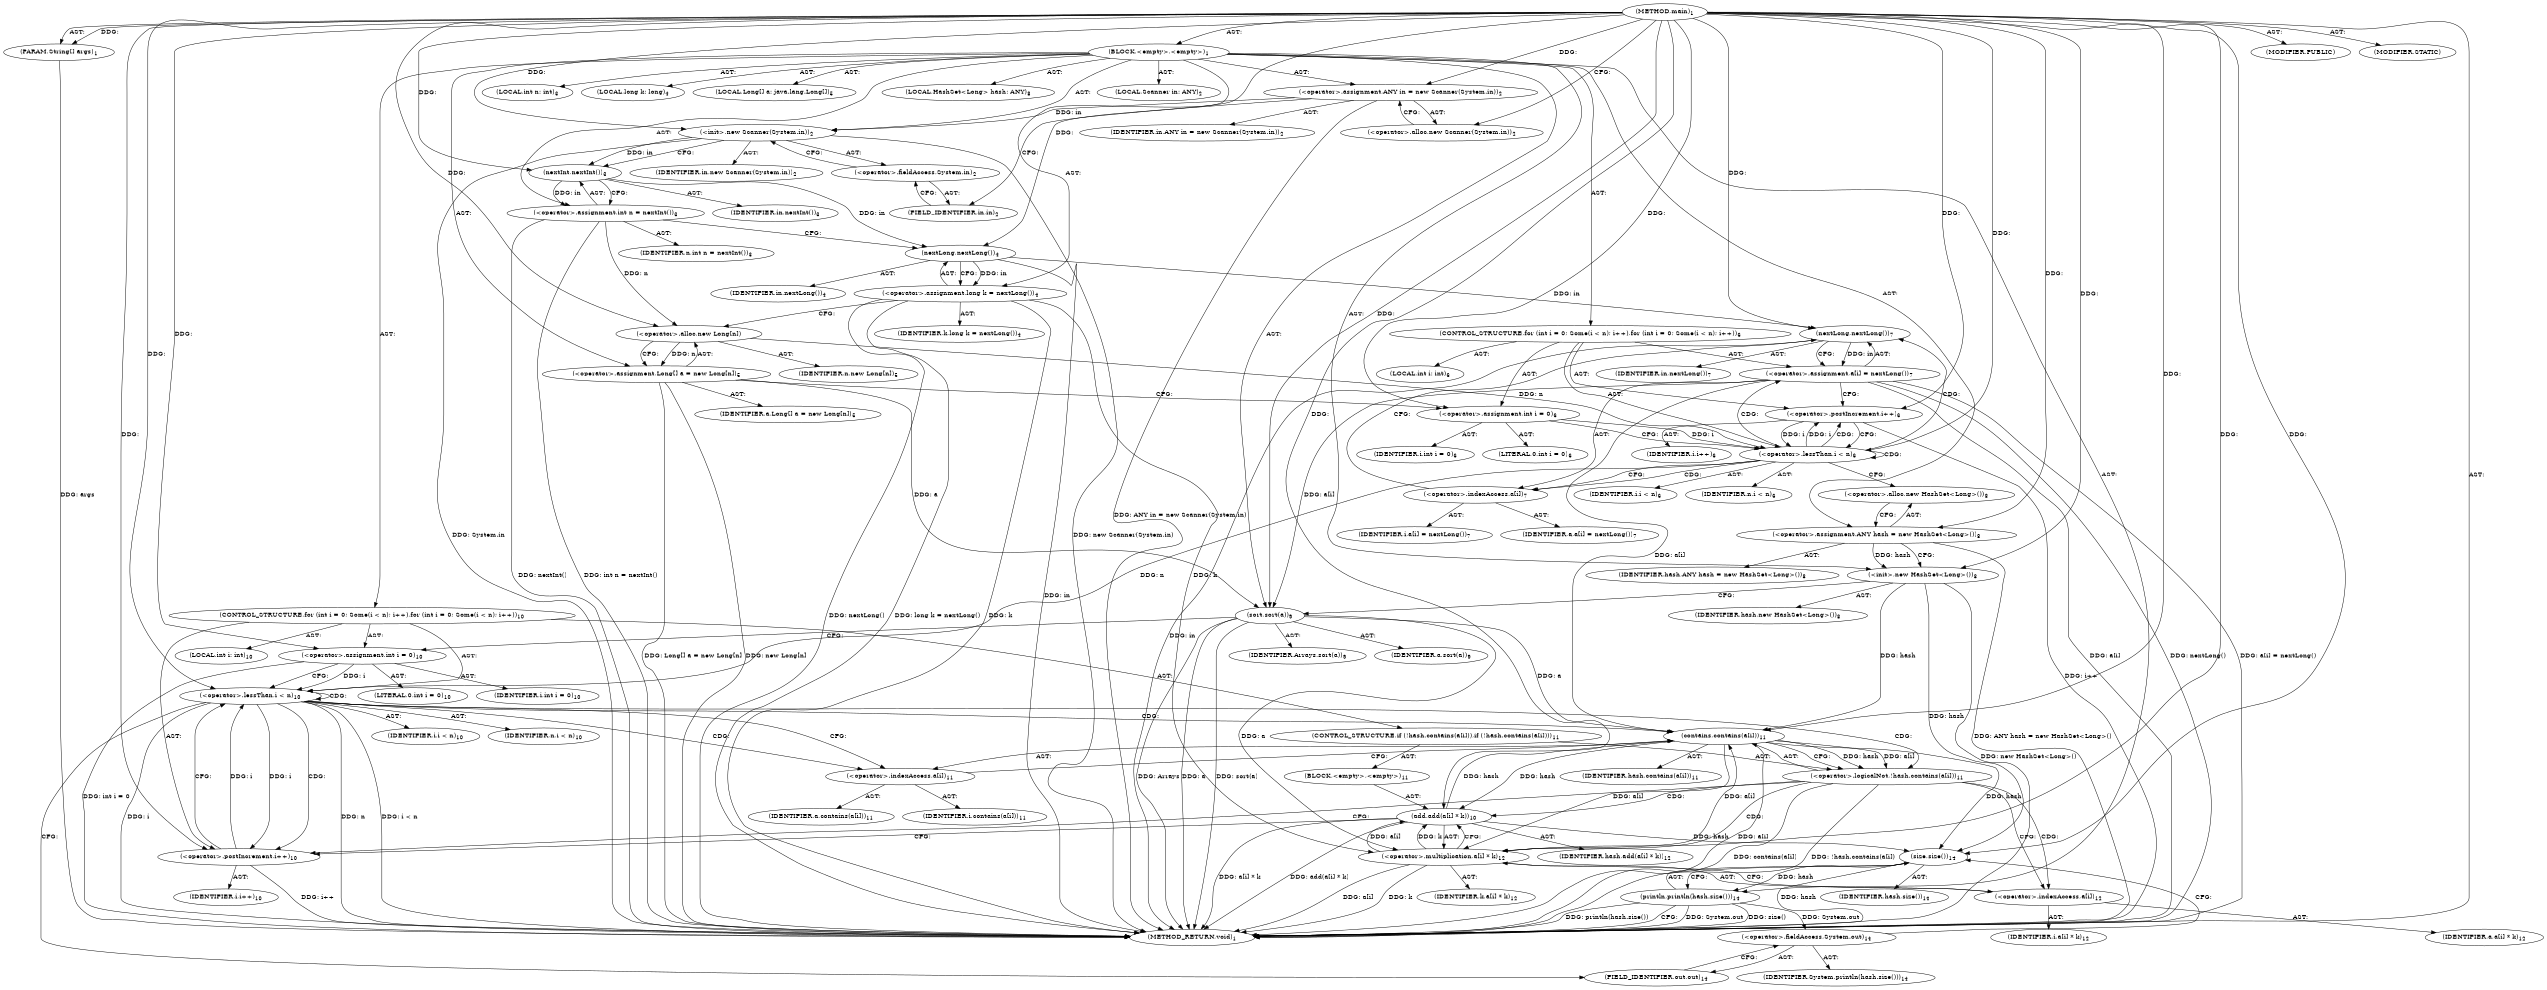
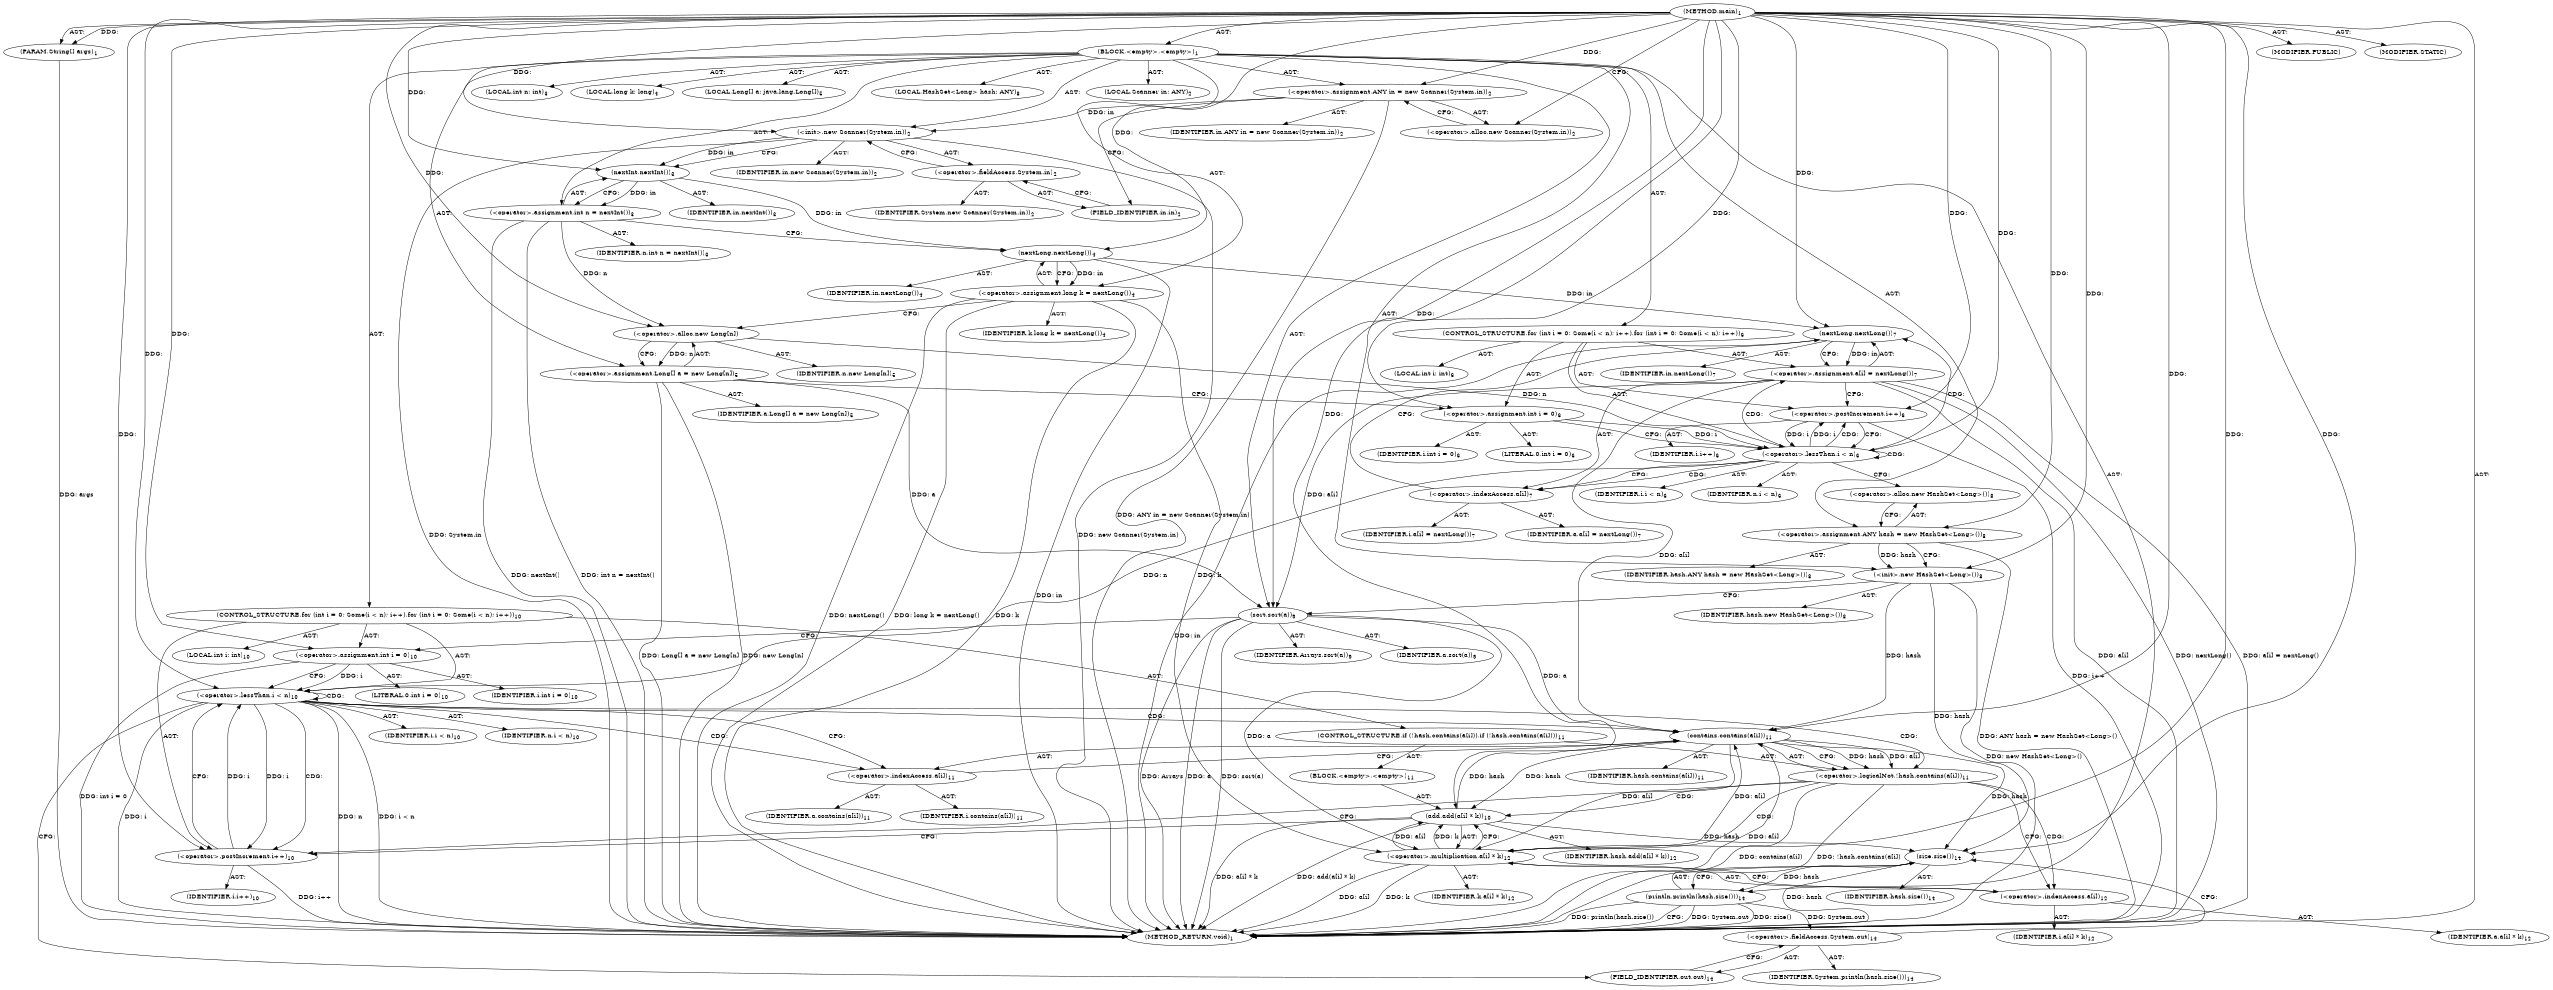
none -> (955, 213)
